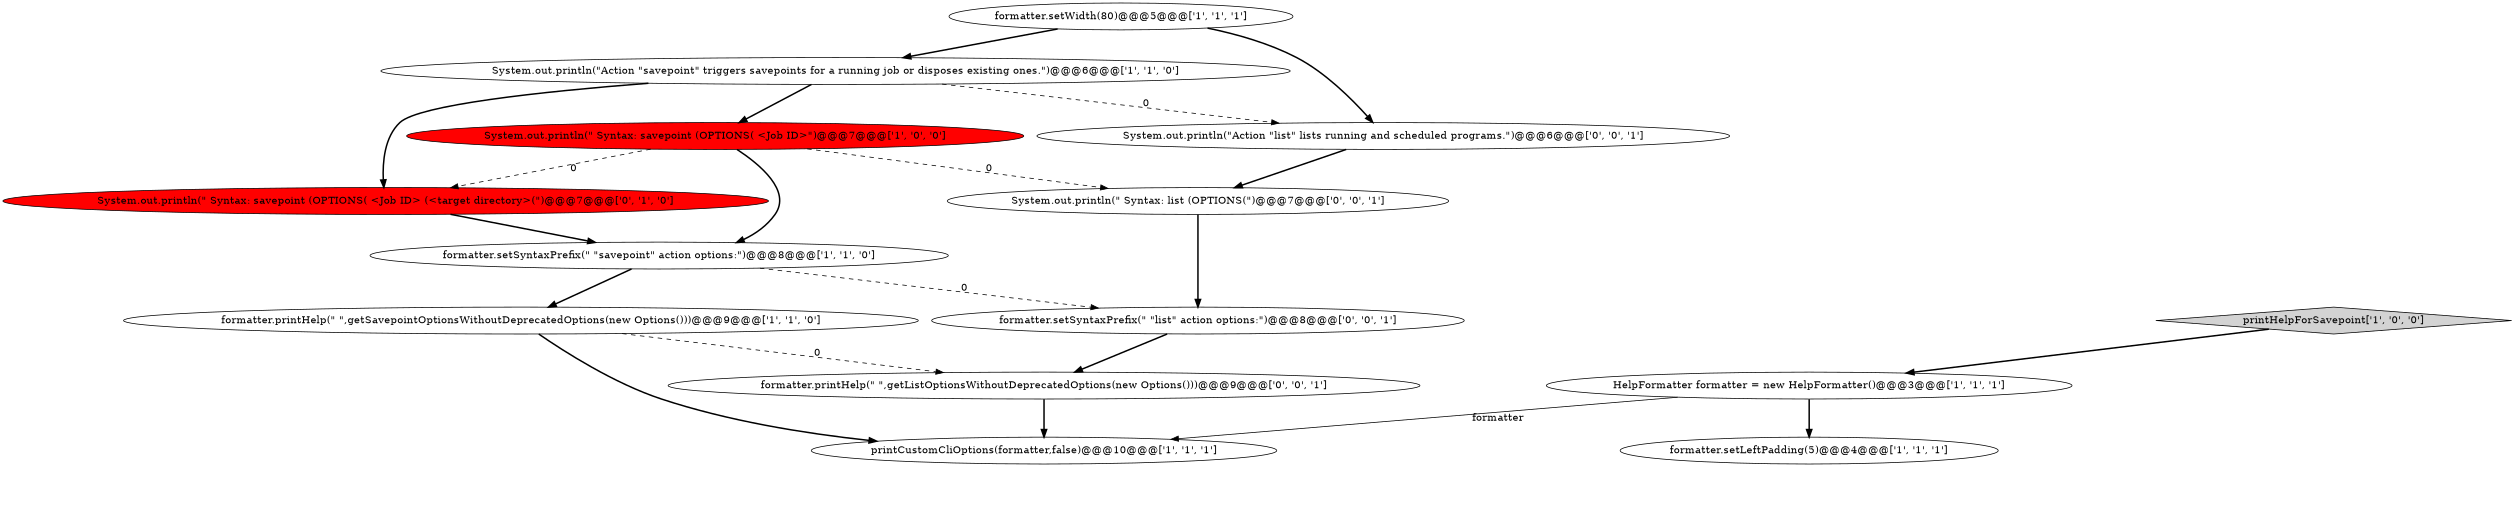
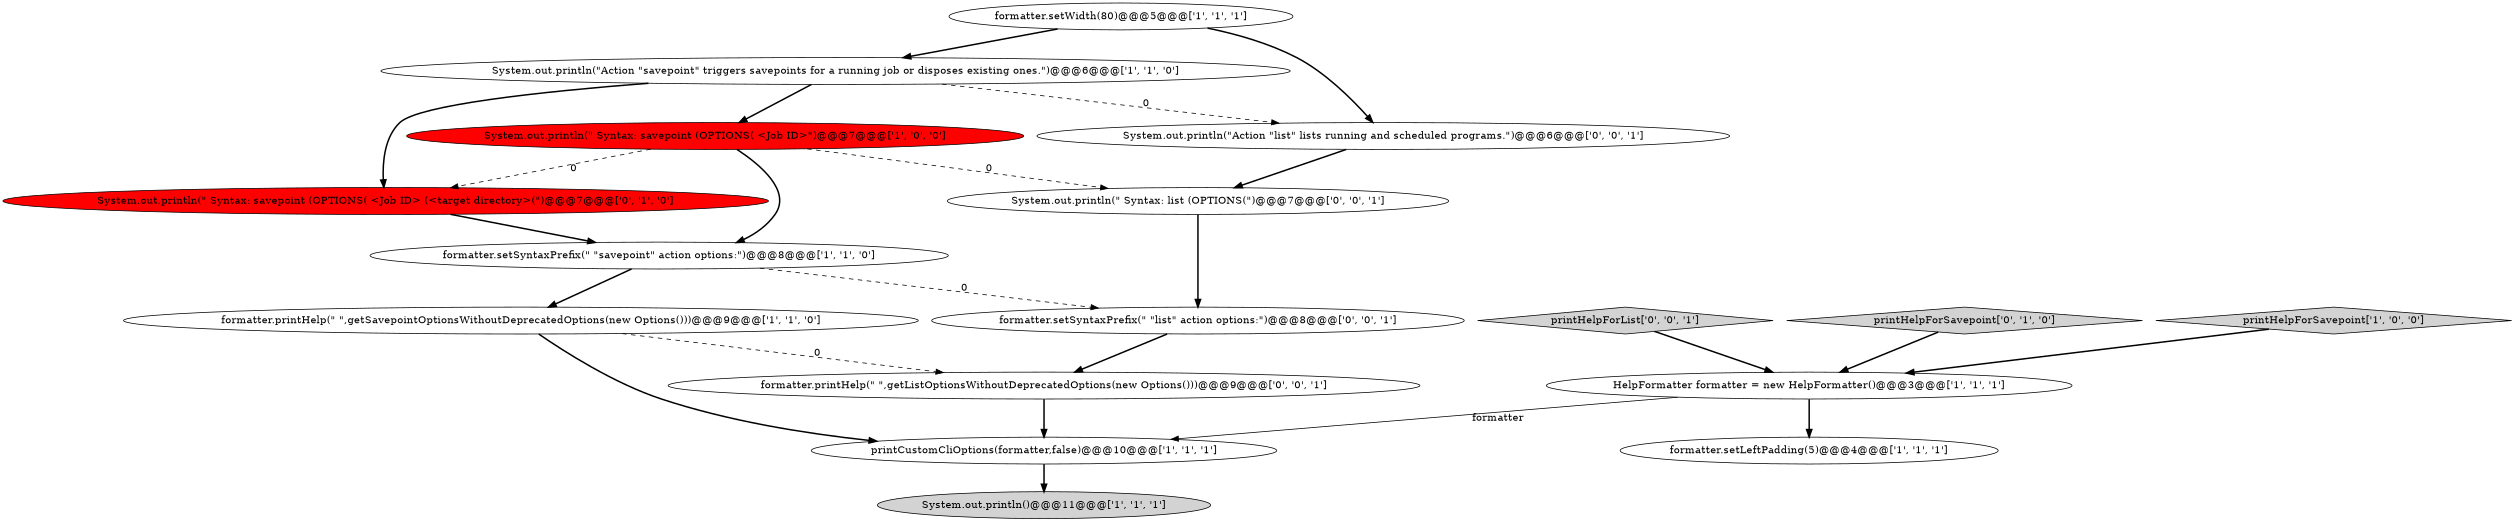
none -> (1625, 321)
none -> (1965, 321)
none -> (1044, 505)
